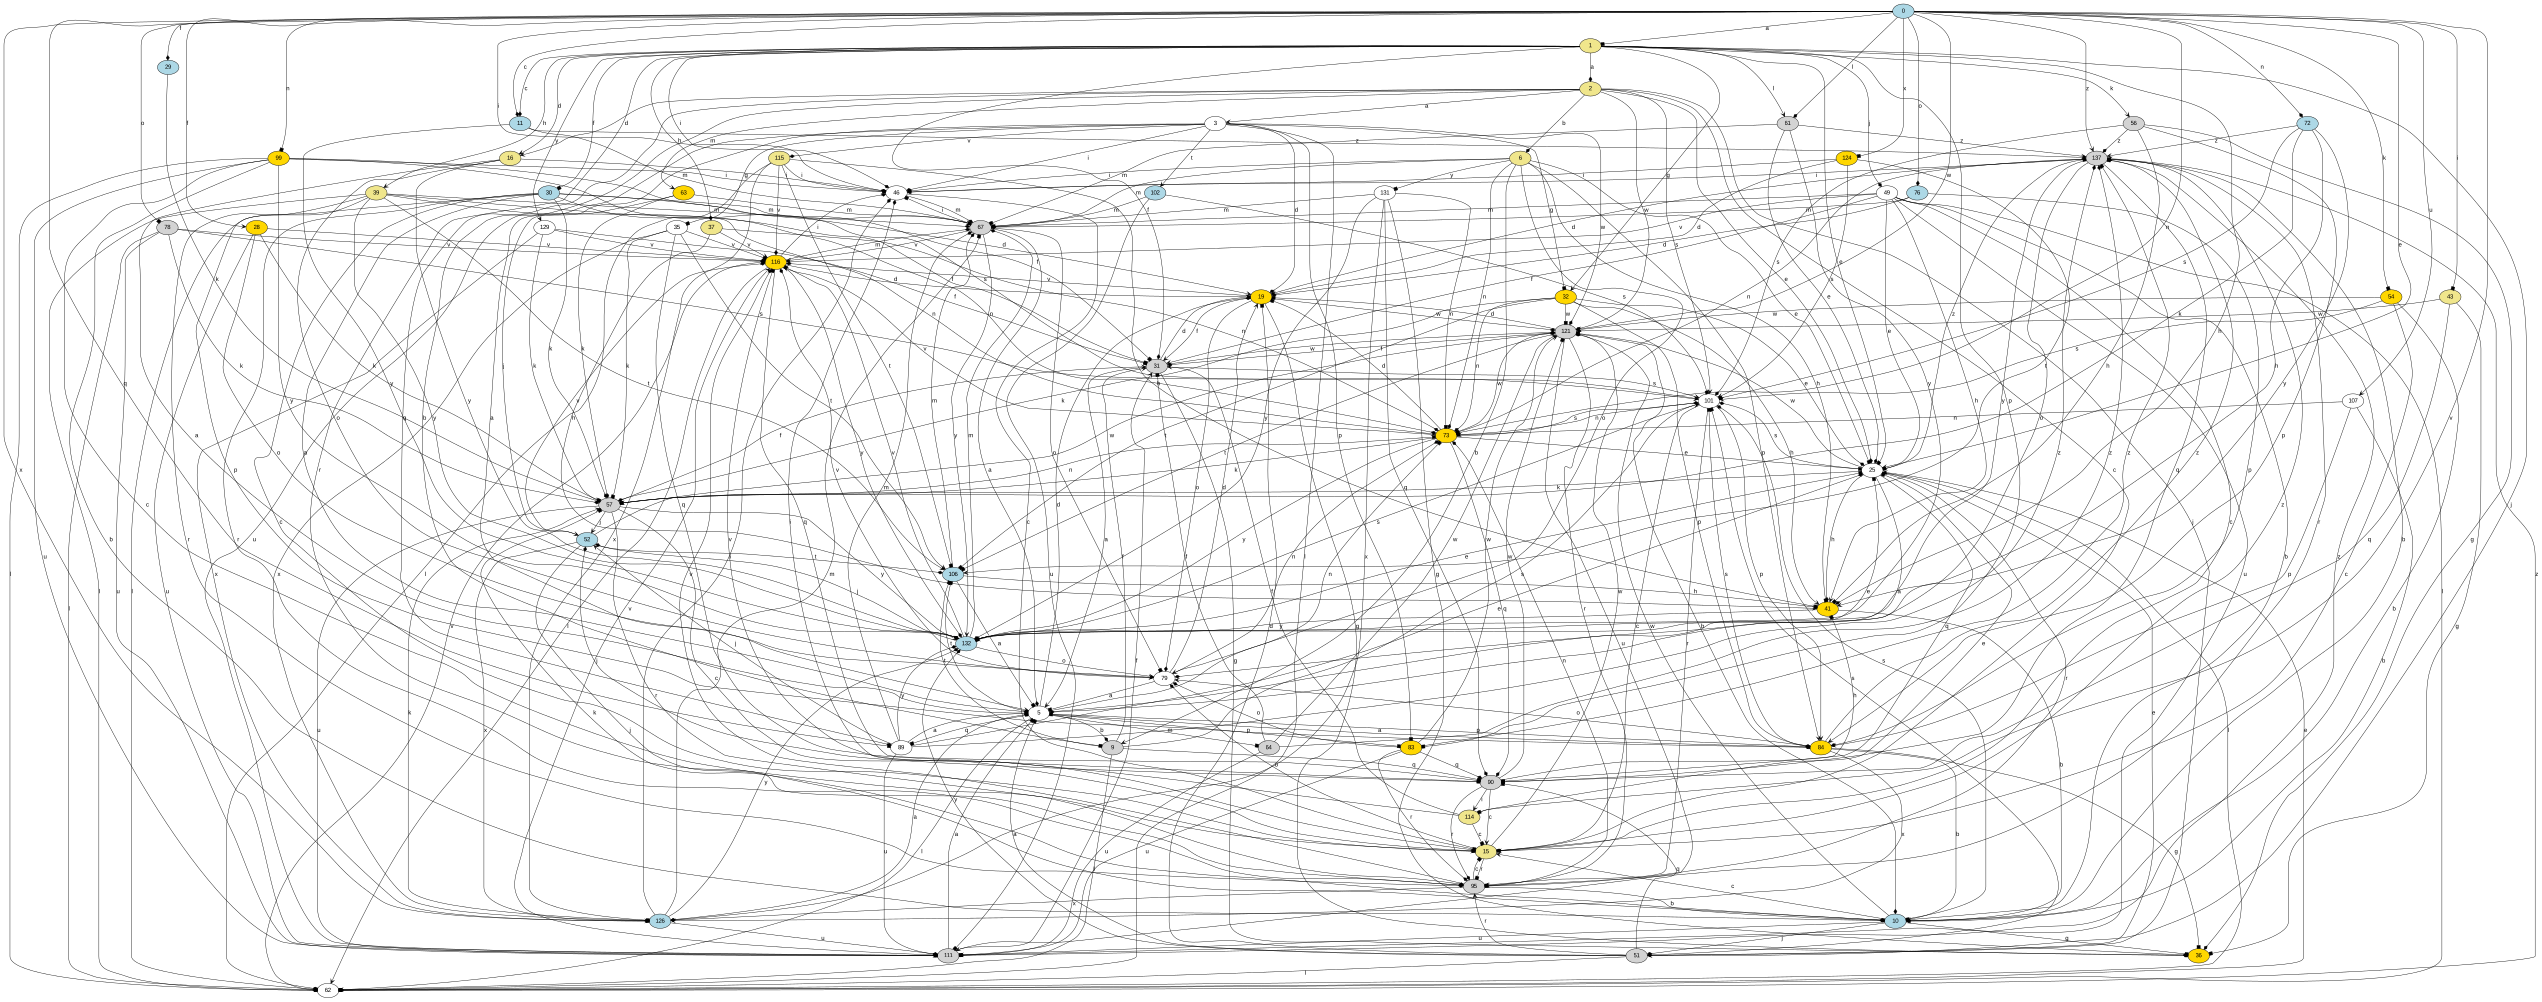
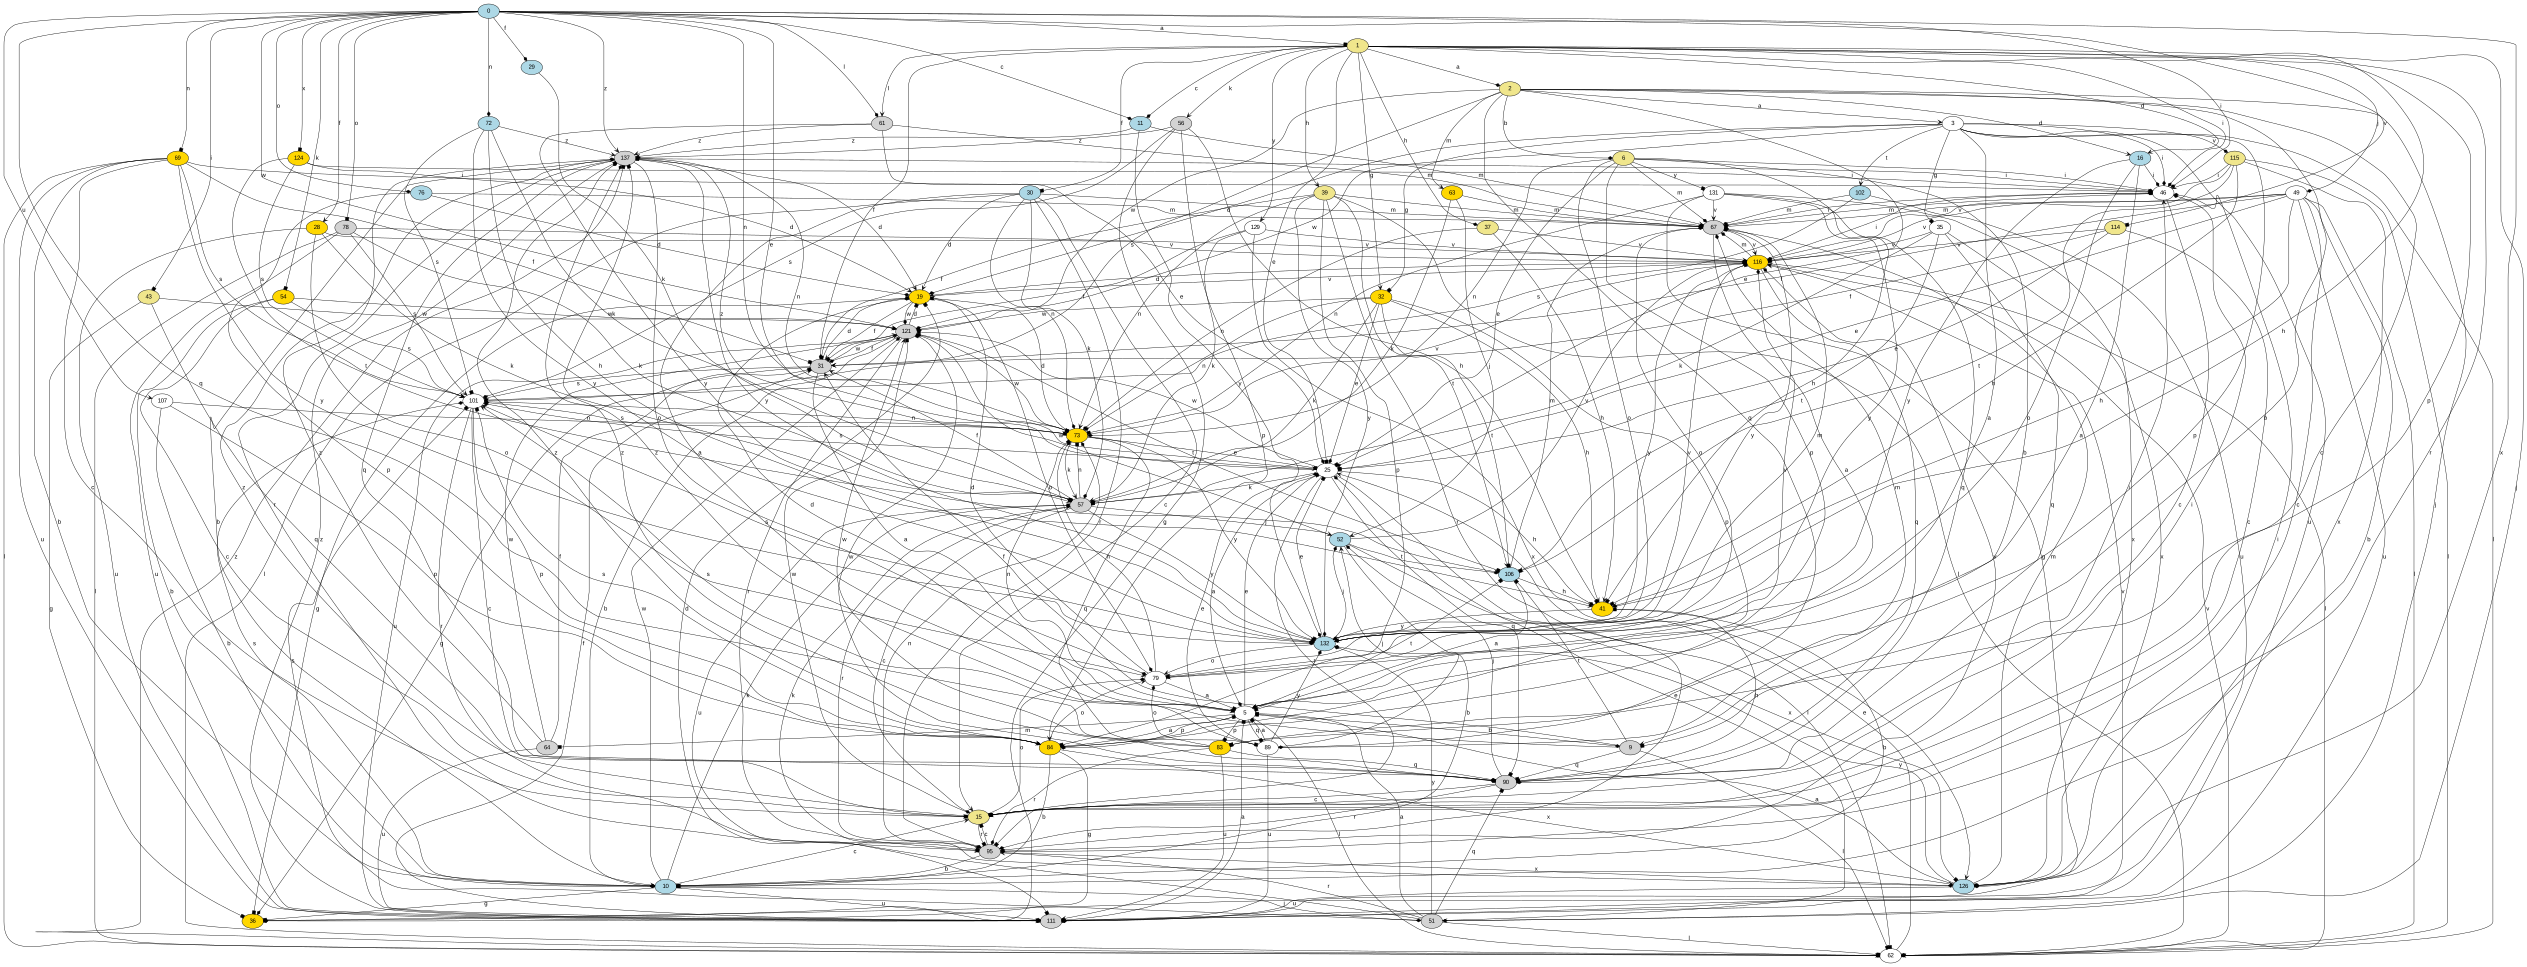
(279, 158) -> (178, 158)
(510, 158) -> (2140, 158)
(830, 186) -> (2204, 180)
(1226, 210) -> (1715, 210)
(630, 730) -> (1468, 713)
(1481, 798) -> (1974, 660)
